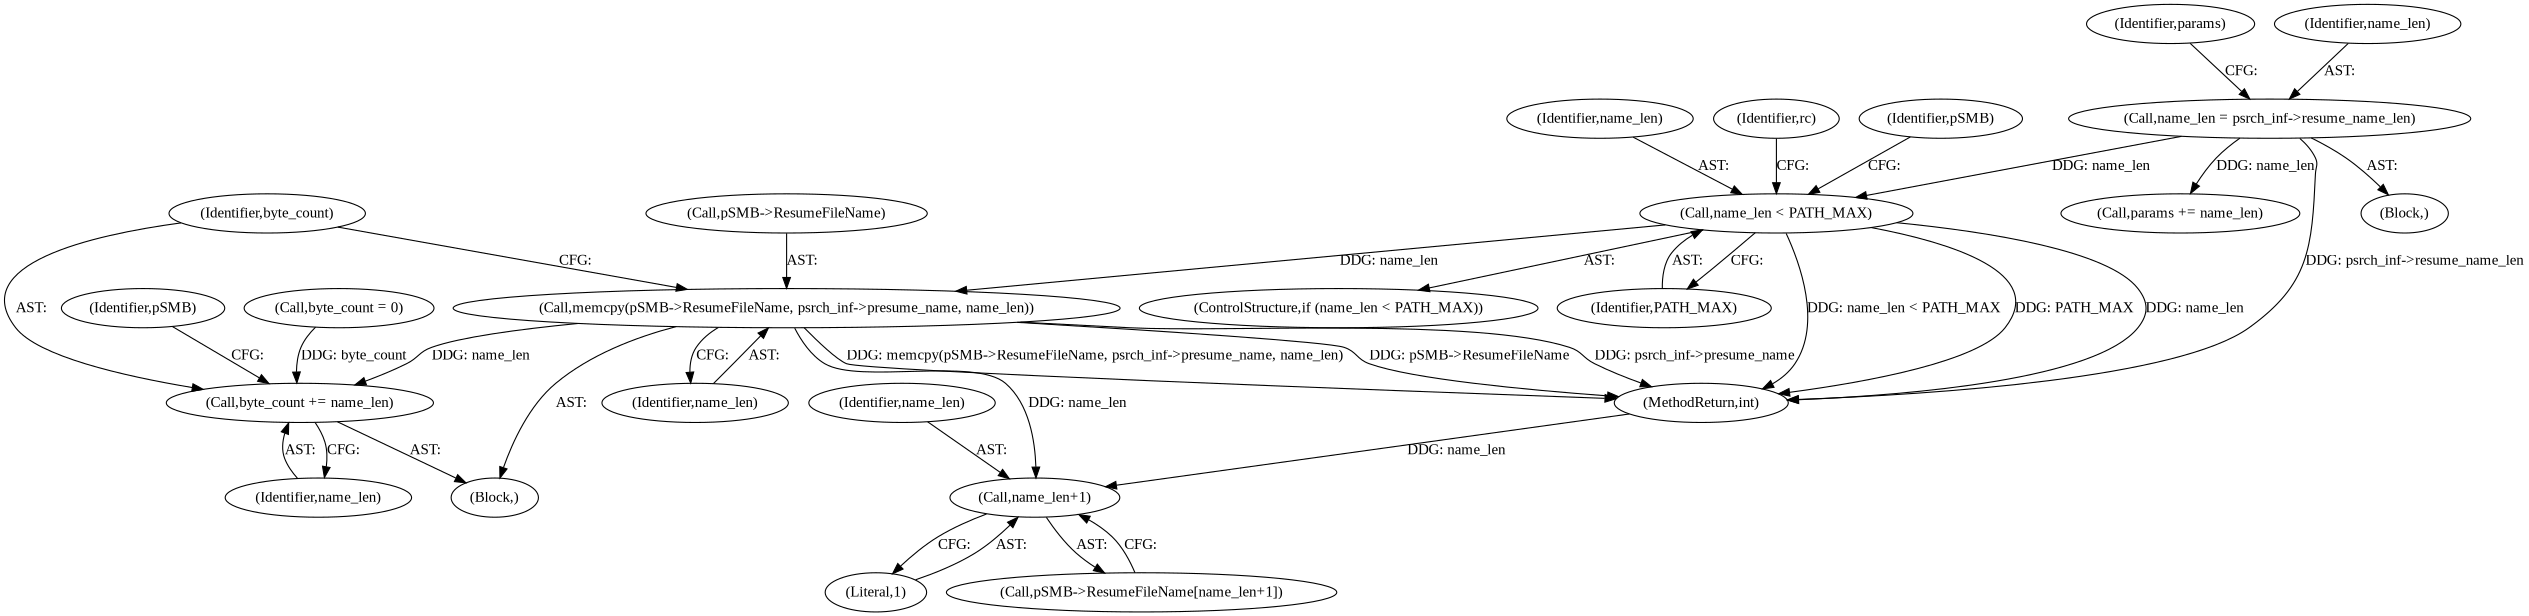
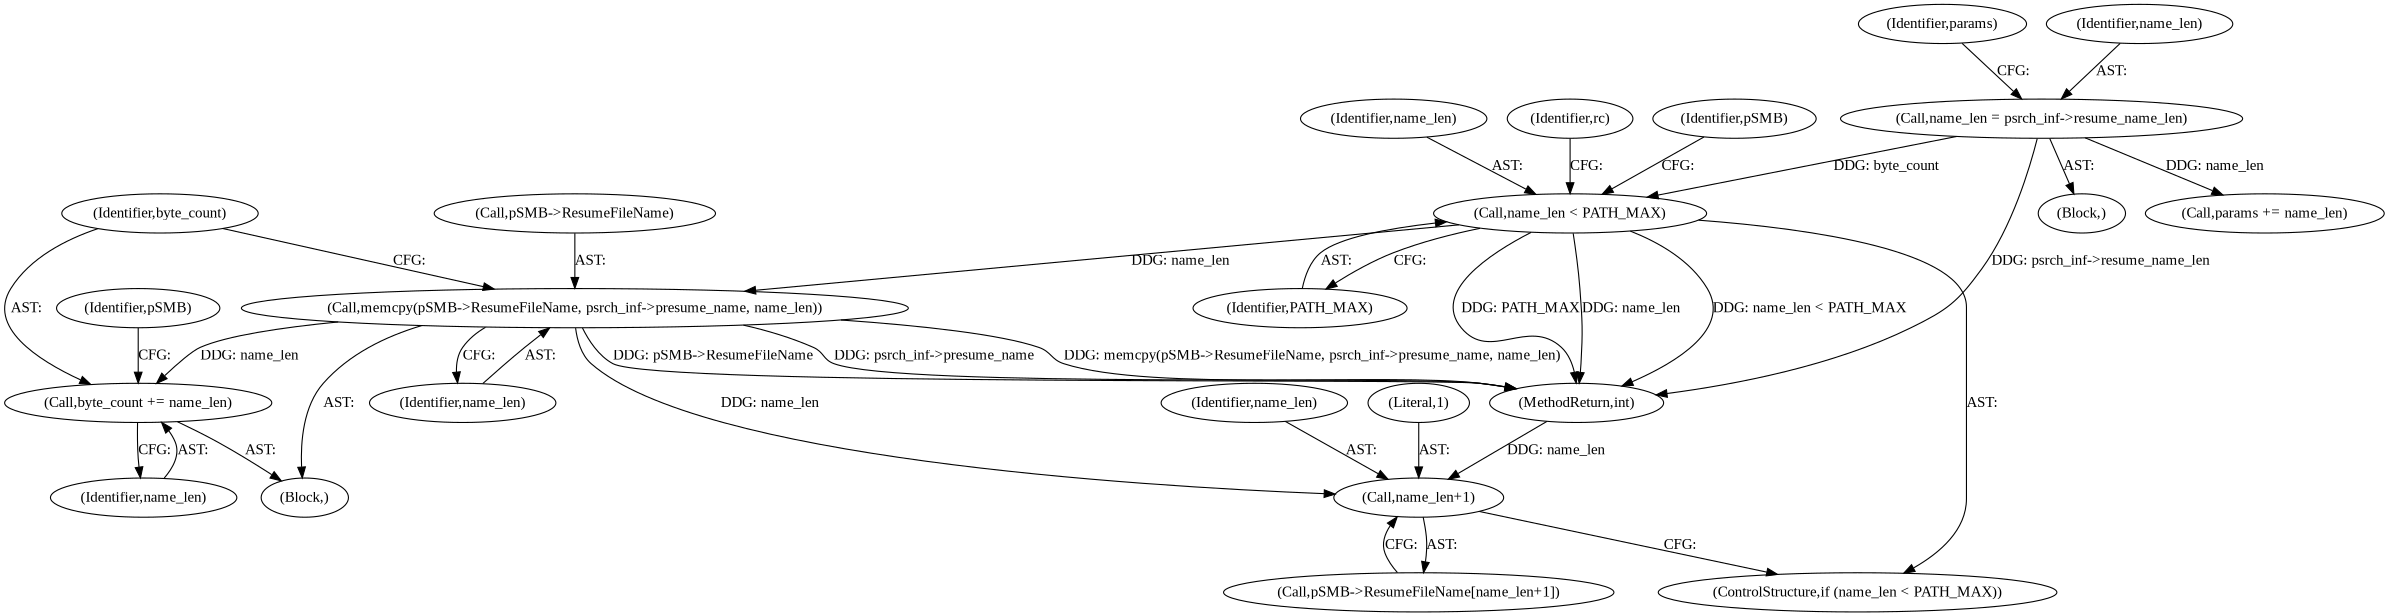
(2101, 166) -> (1886, 166)
(339, 308) -> none
(941, 535) -> (1623, 542)
